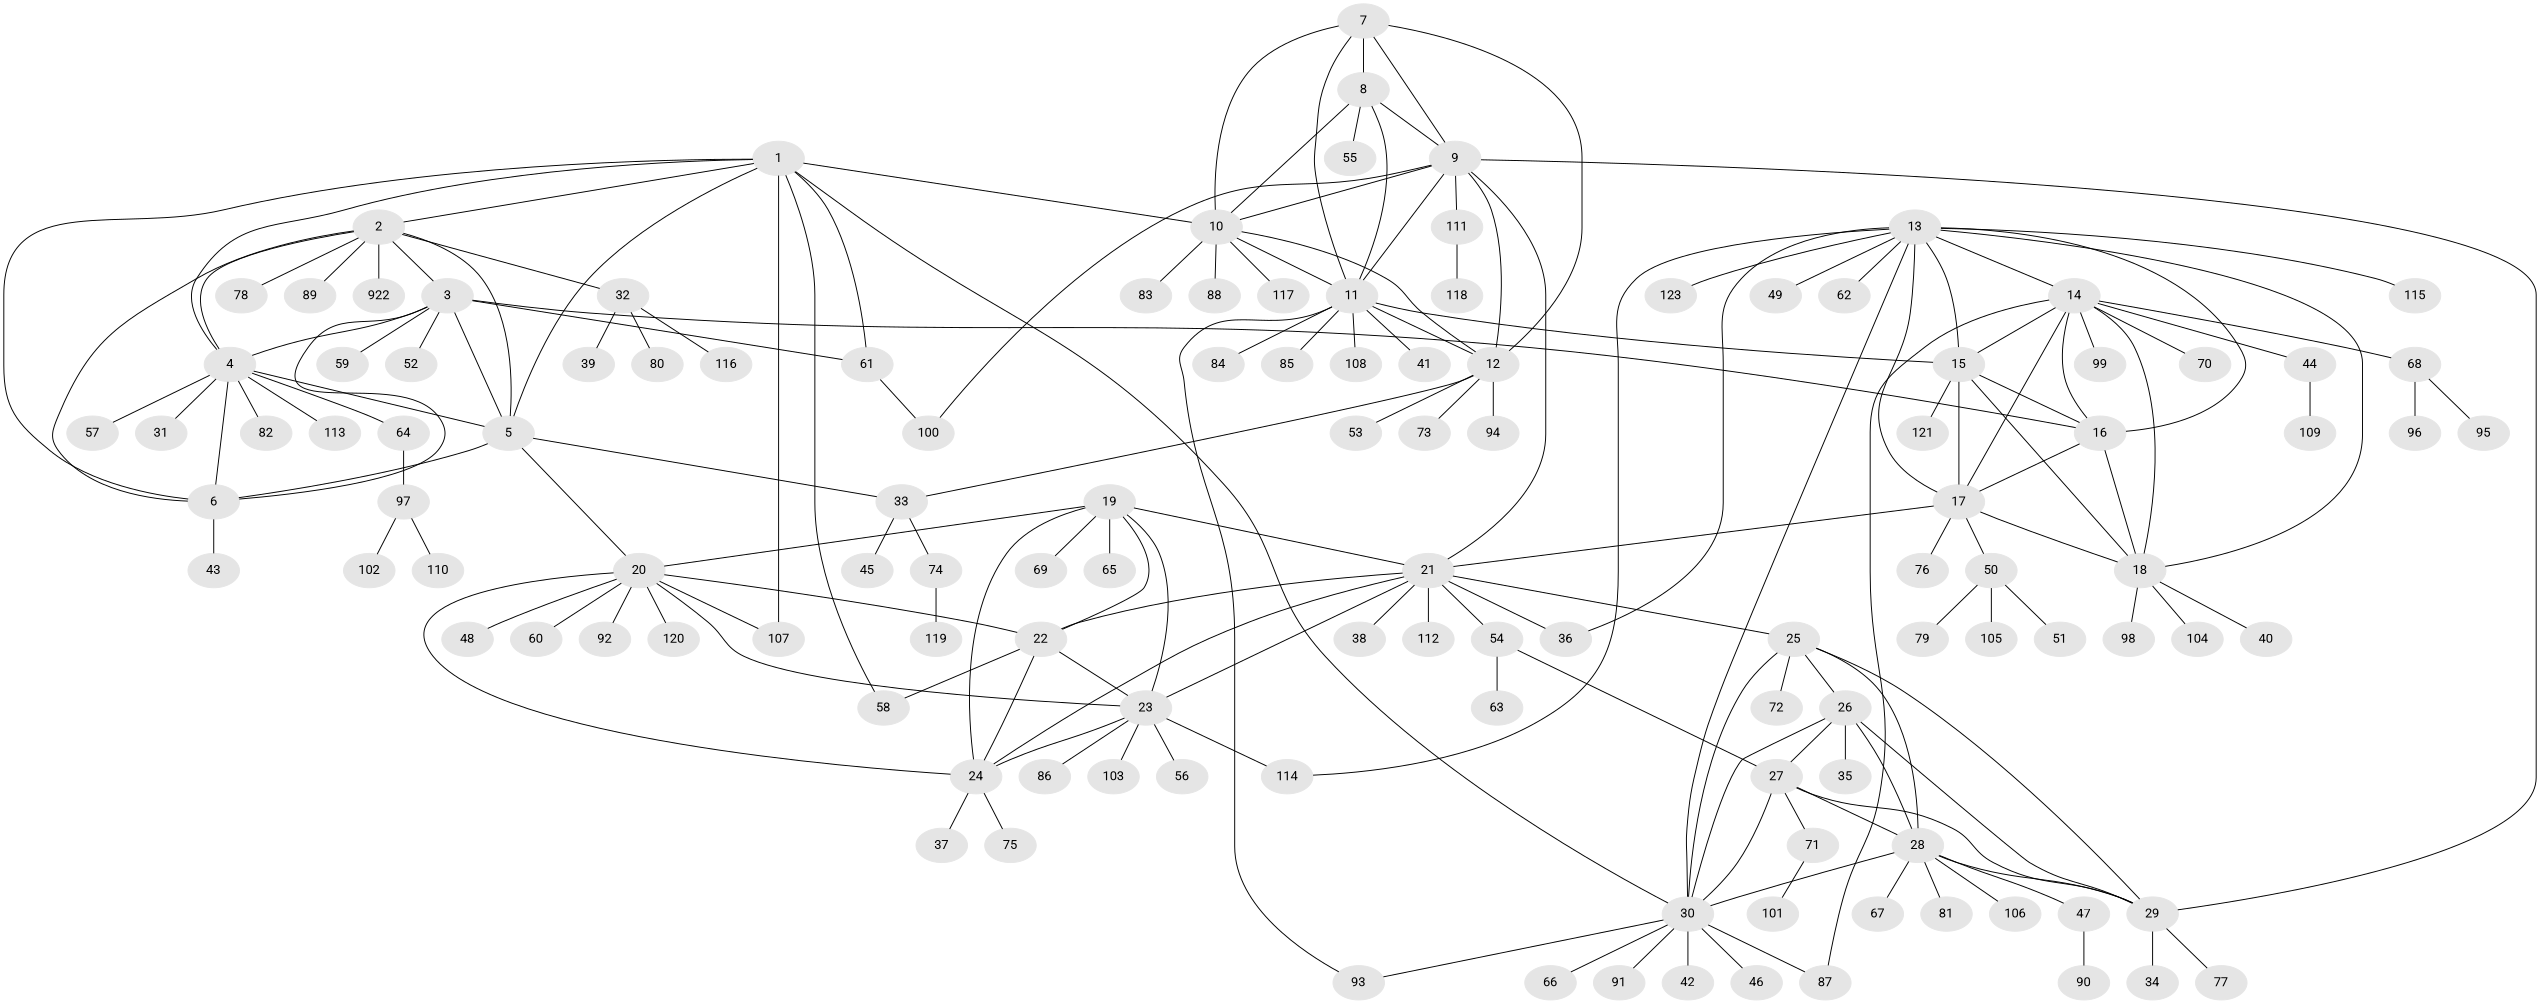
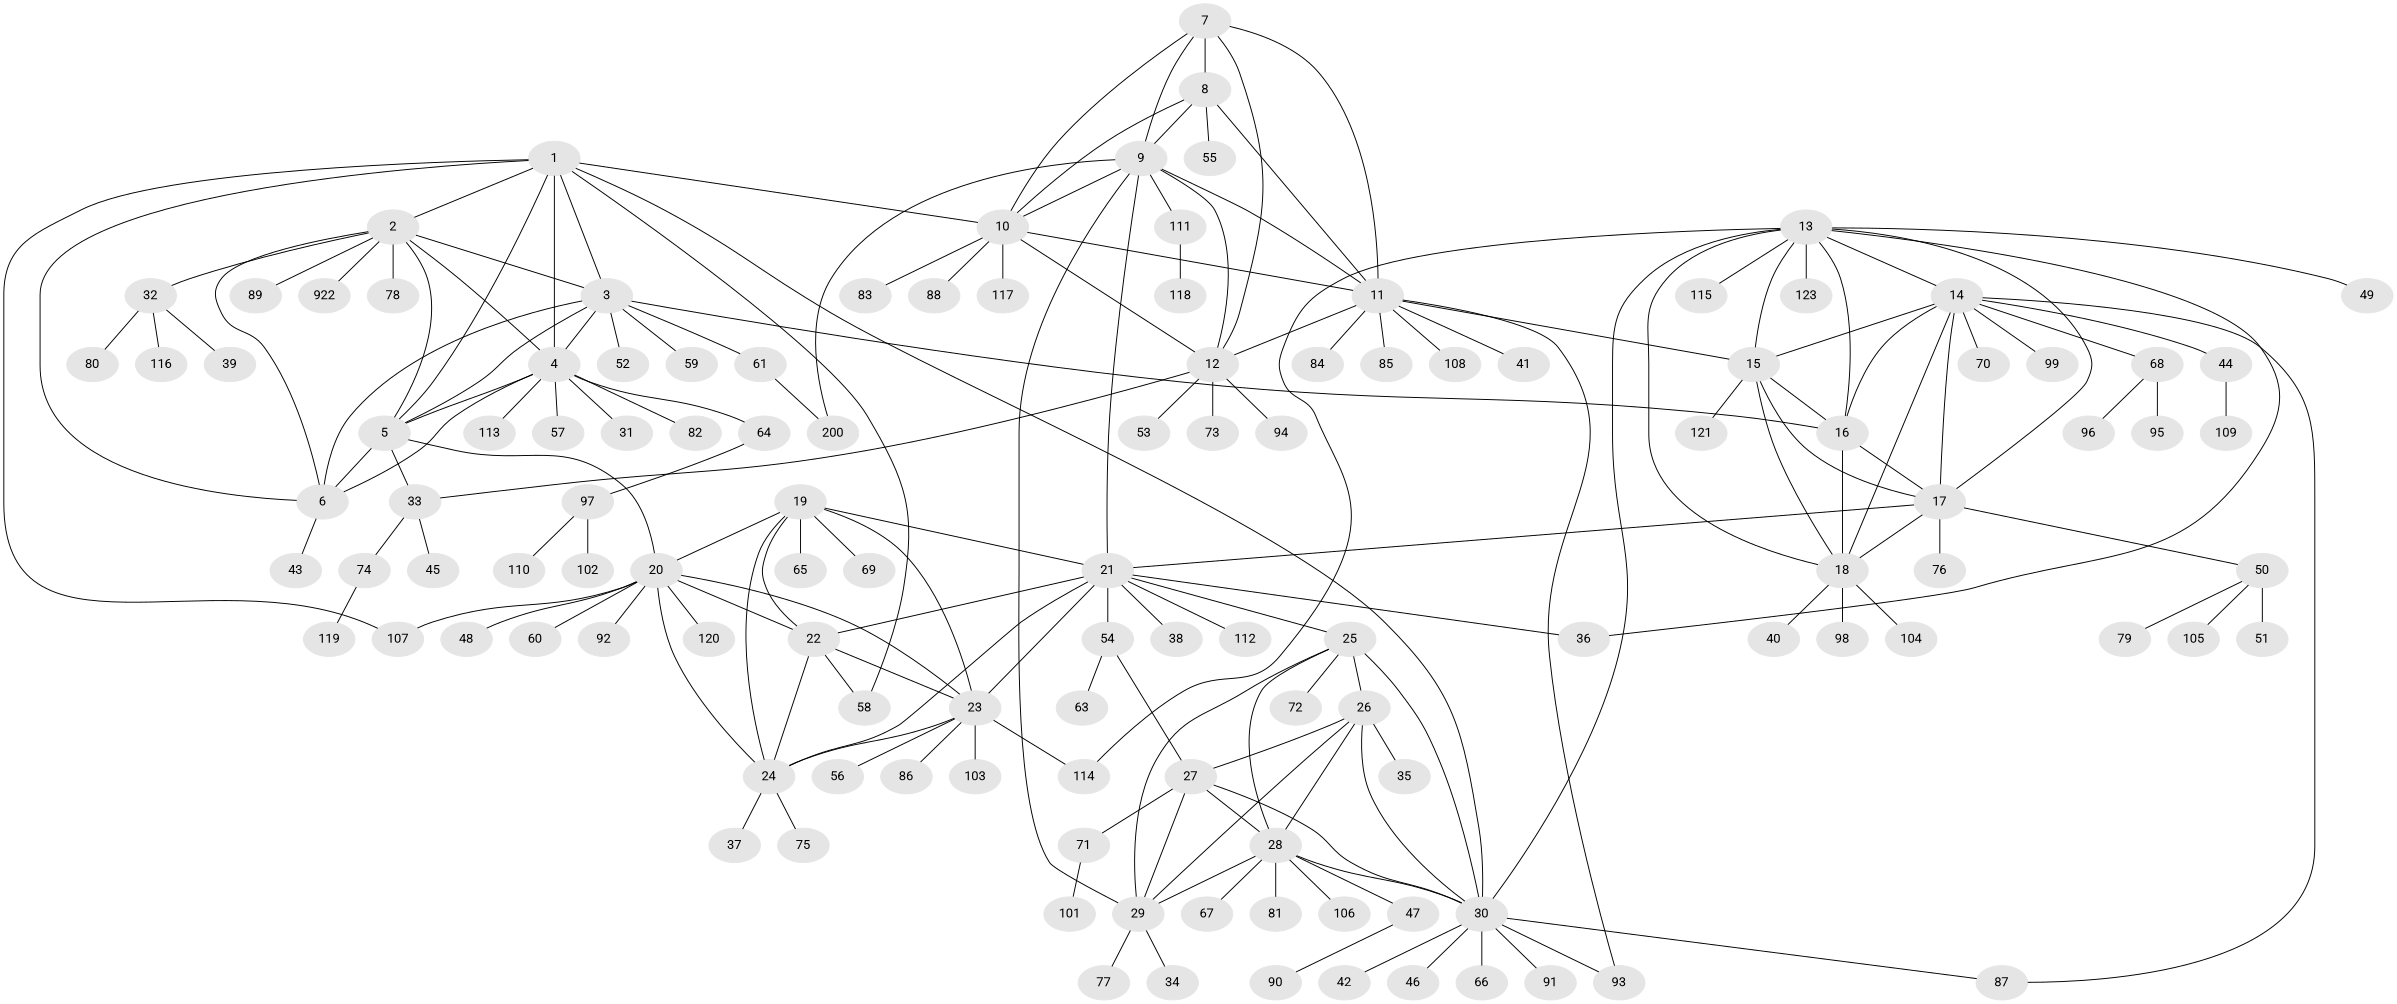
(846, 252) -> (581, 227)
(1844, 296) -> none
(928, 433) -> (833, 433)
